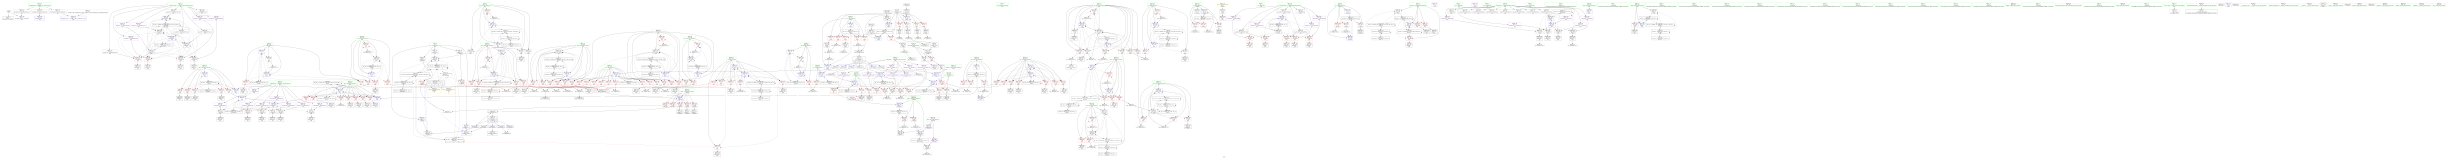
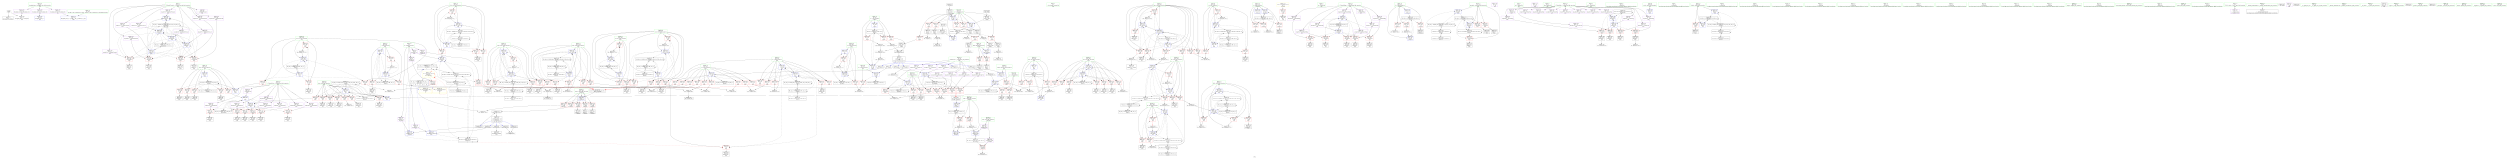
(731, 91) -> none
